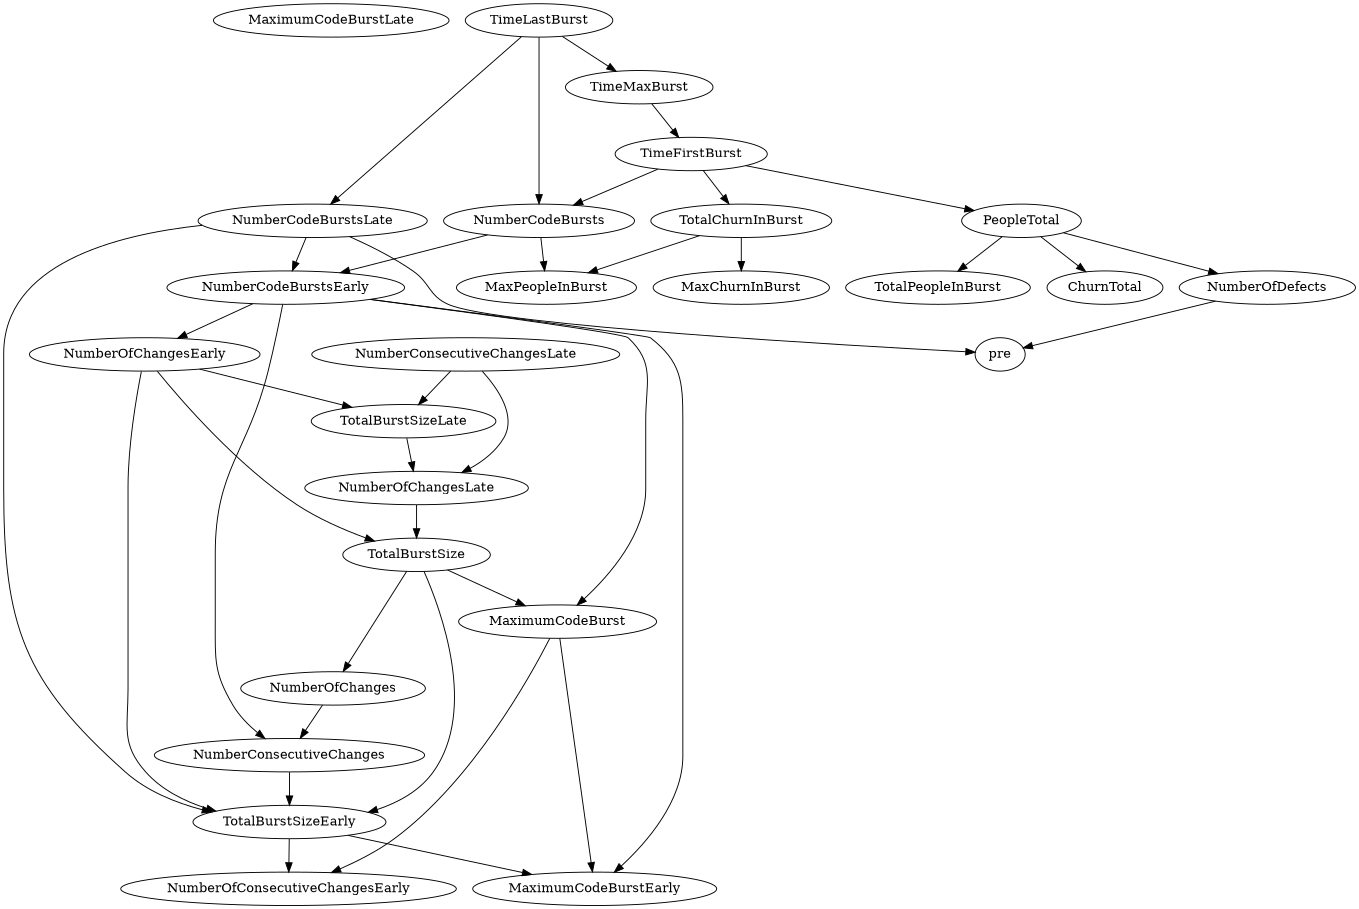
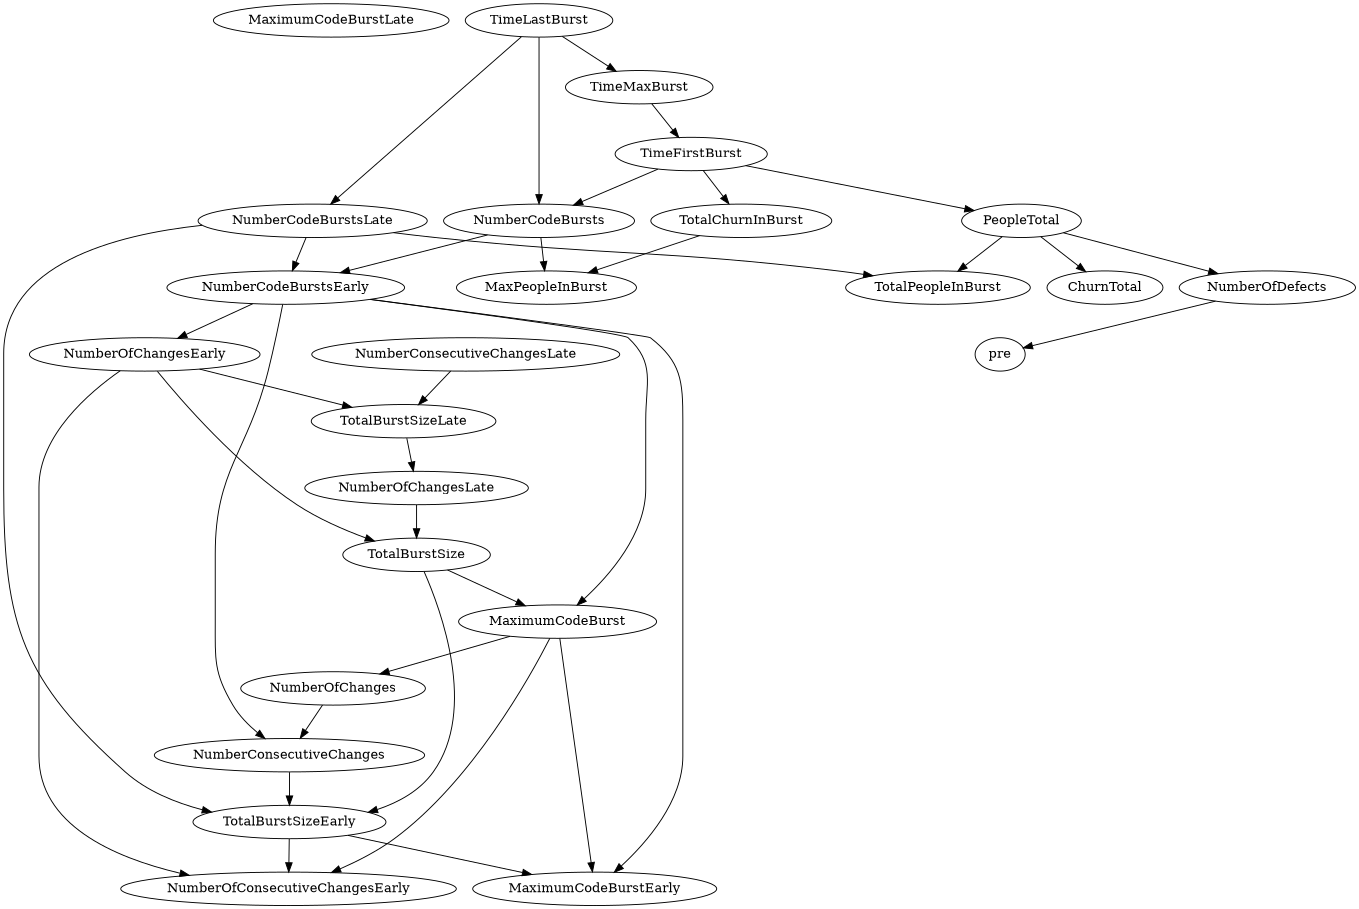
(741, 288) -> none
(646, 331) -> (629, 253)
(508, 424) -> none
(128, 610) -> (39, 647)
(378, 617) -> (455, 652)
